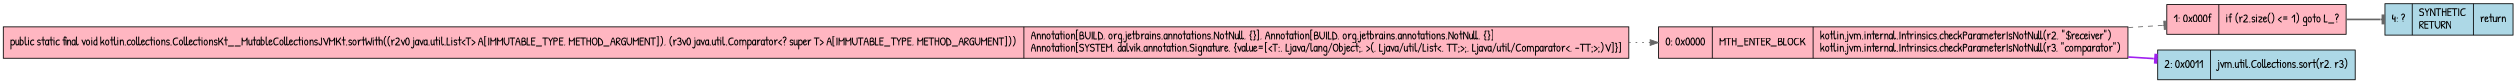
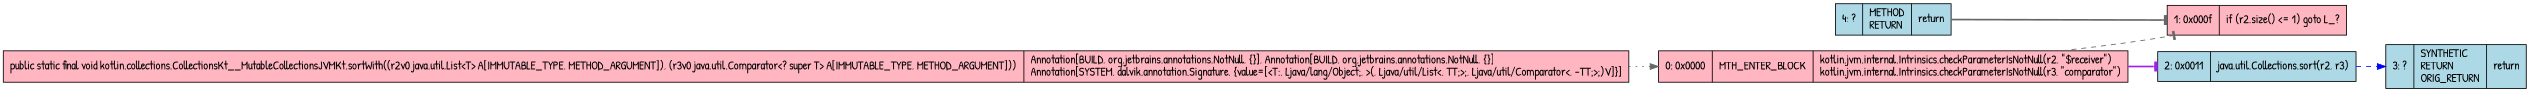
(2443, 13) -> (1887, 13)
(2363, 19) -> (2057, 20)
(2283, 64) -> (2283, 66)
none -> (2456, 67)
